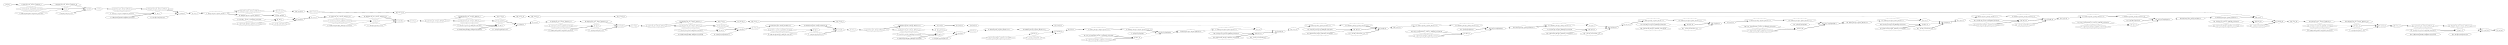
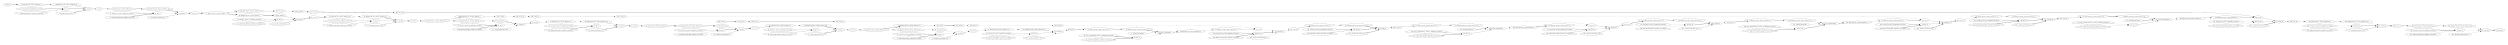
(691, 22) -> none
none -> (999, 34)
